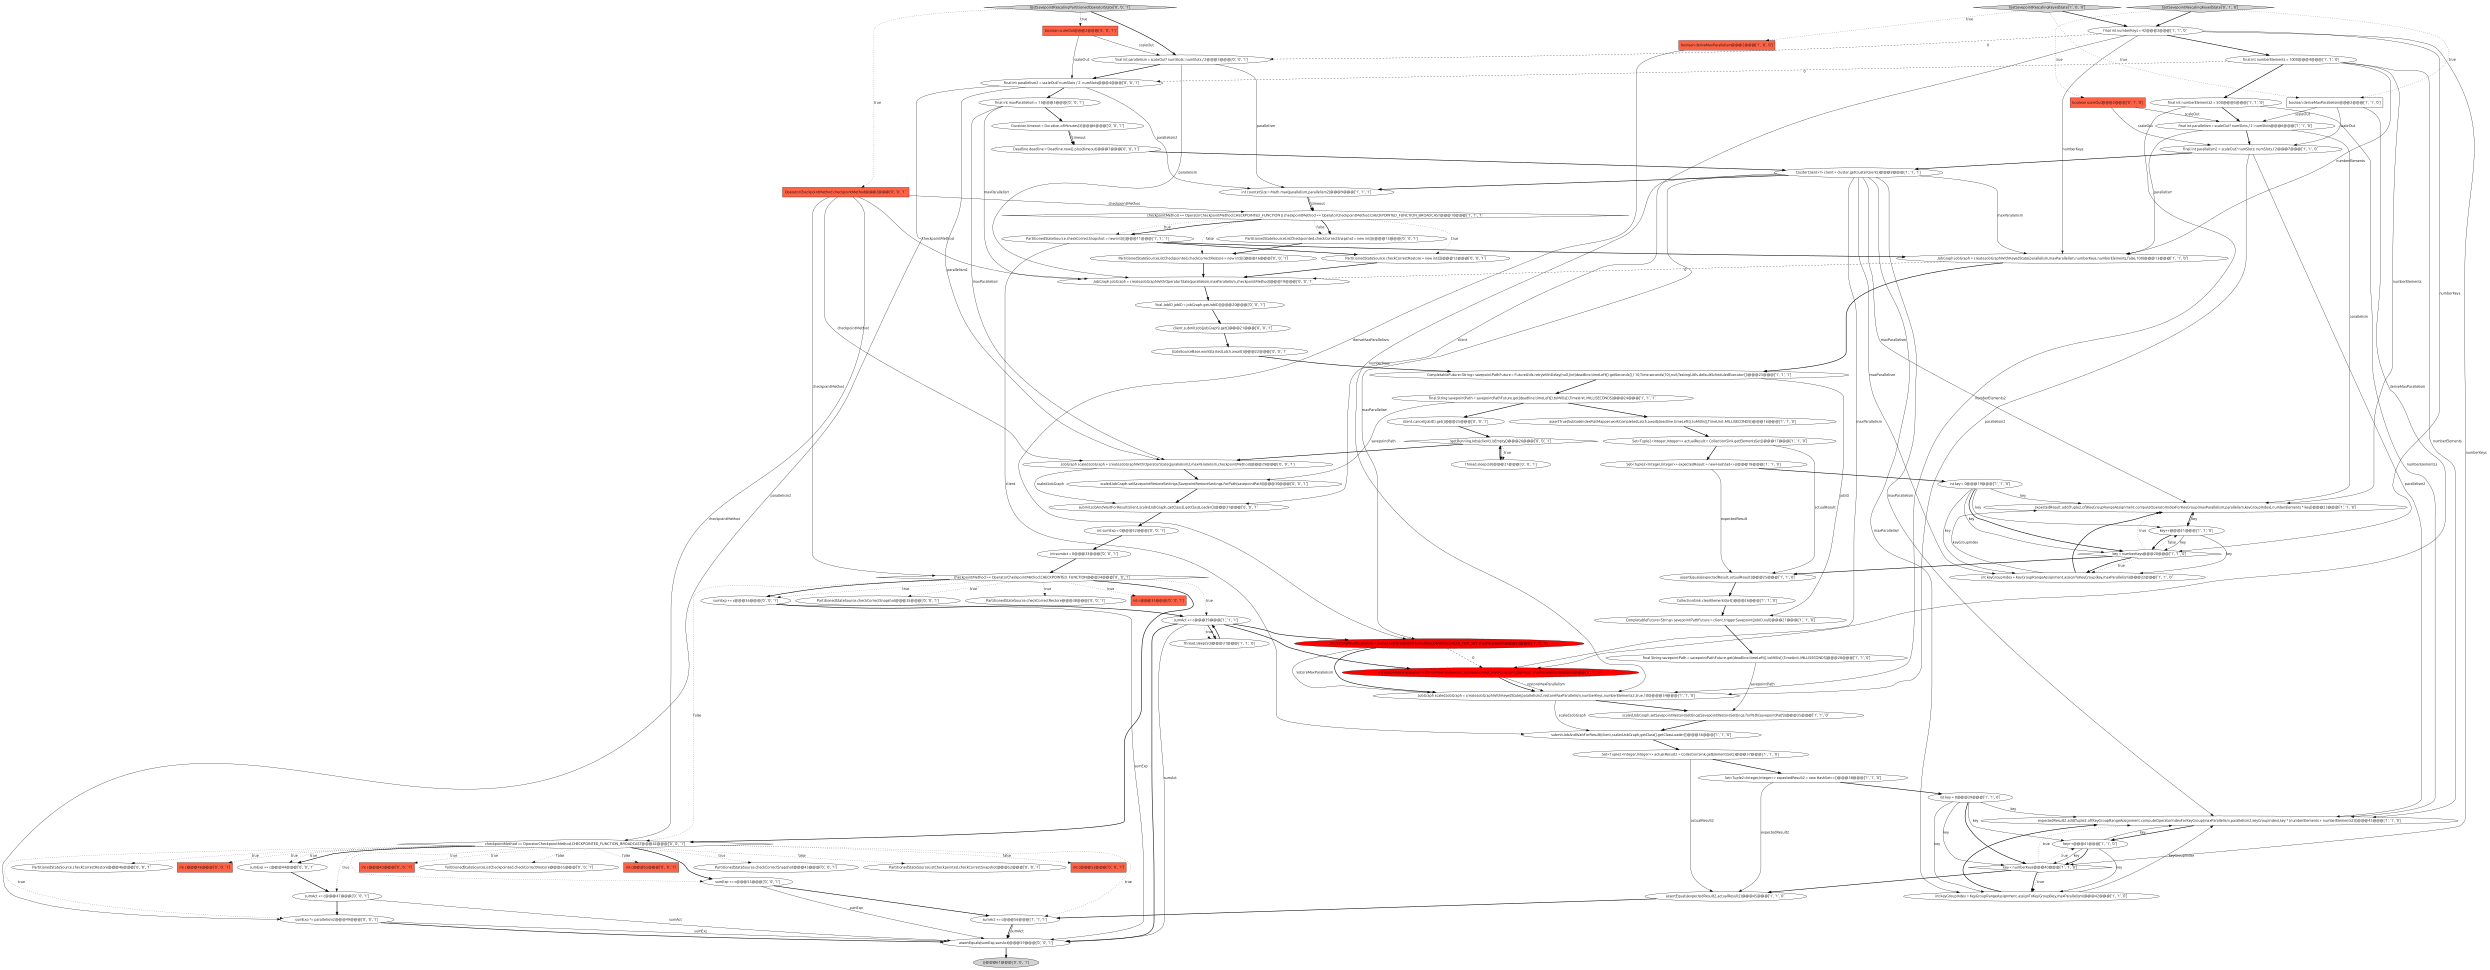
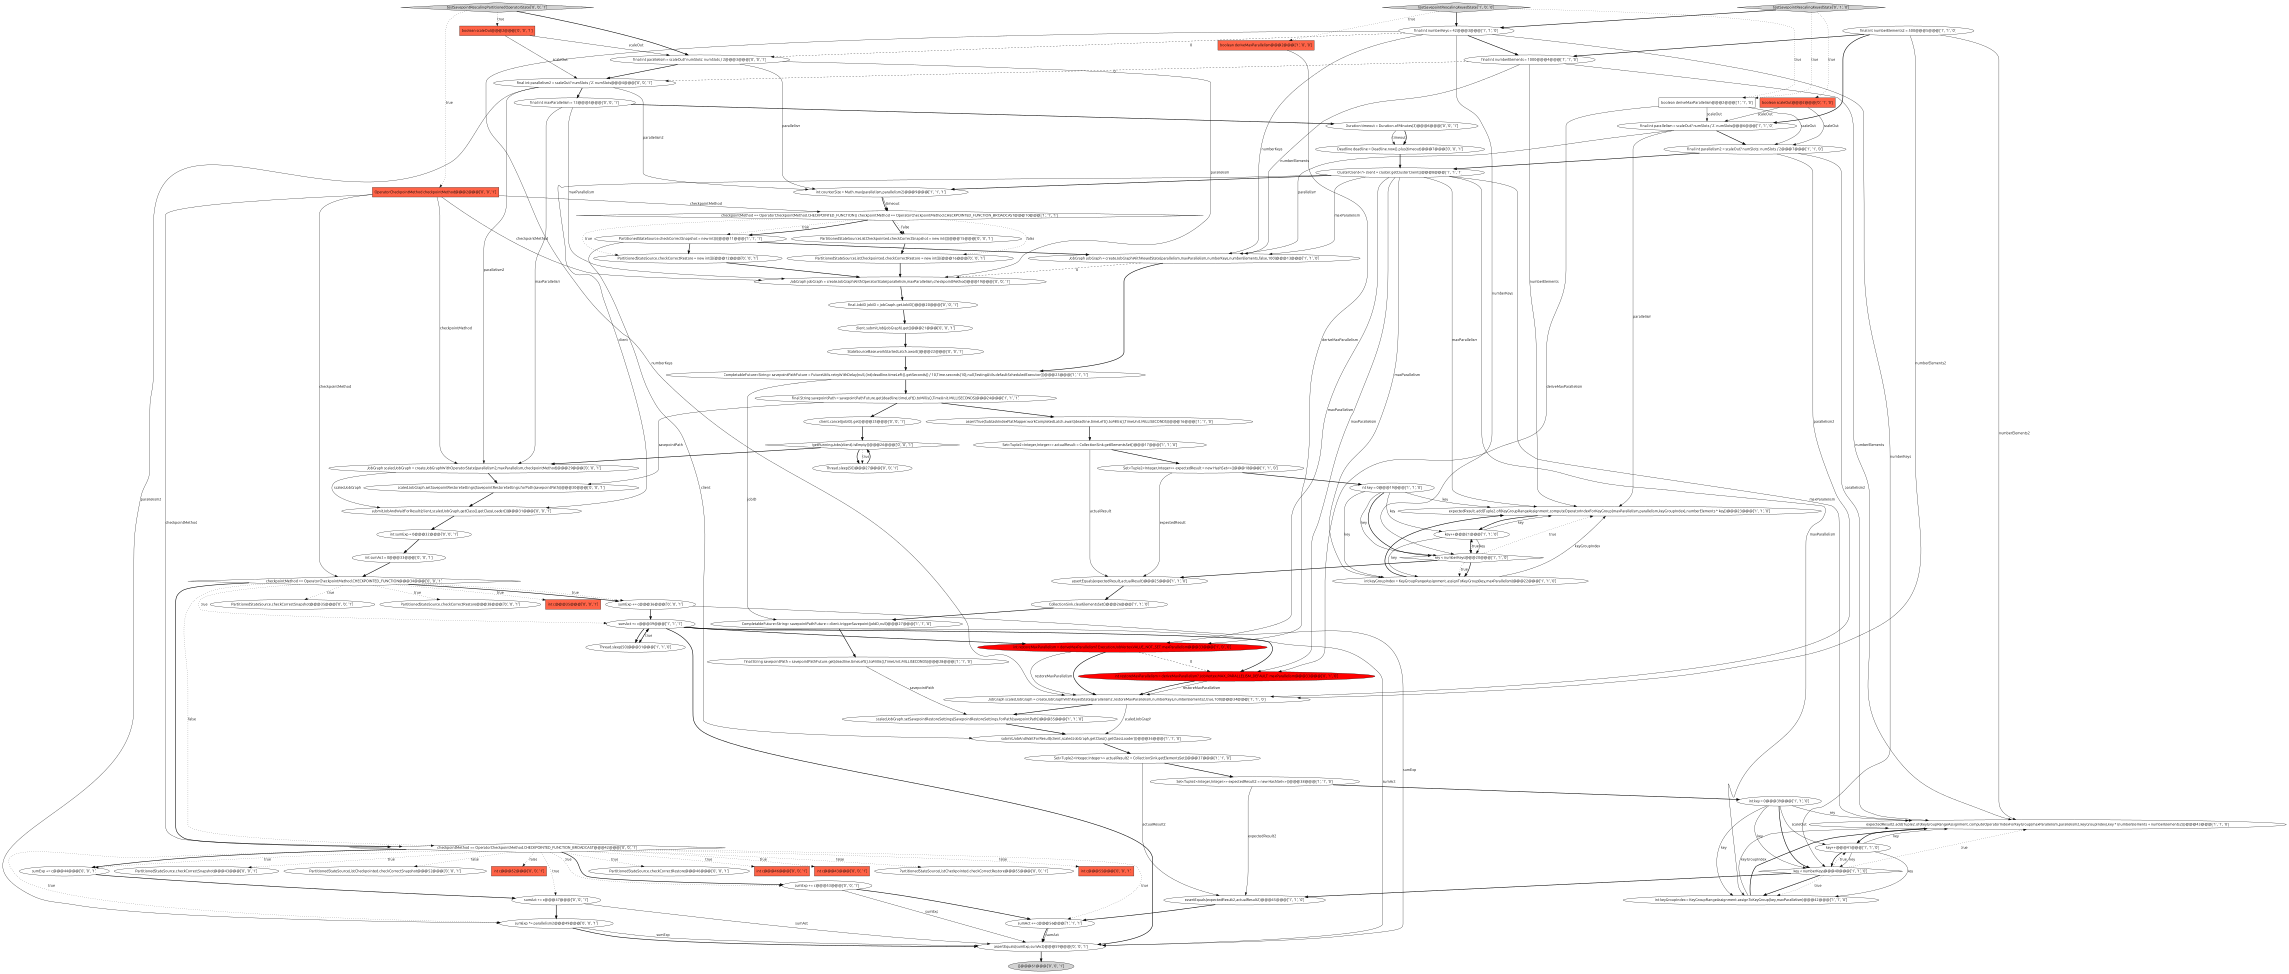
(2255, 81) -> (1720, 45)
(2172, 542) -> (1475, 546)
(1976, 821) -> (1799, 825)
